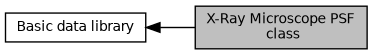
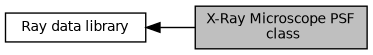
(76, 28) -> (76, 28)
